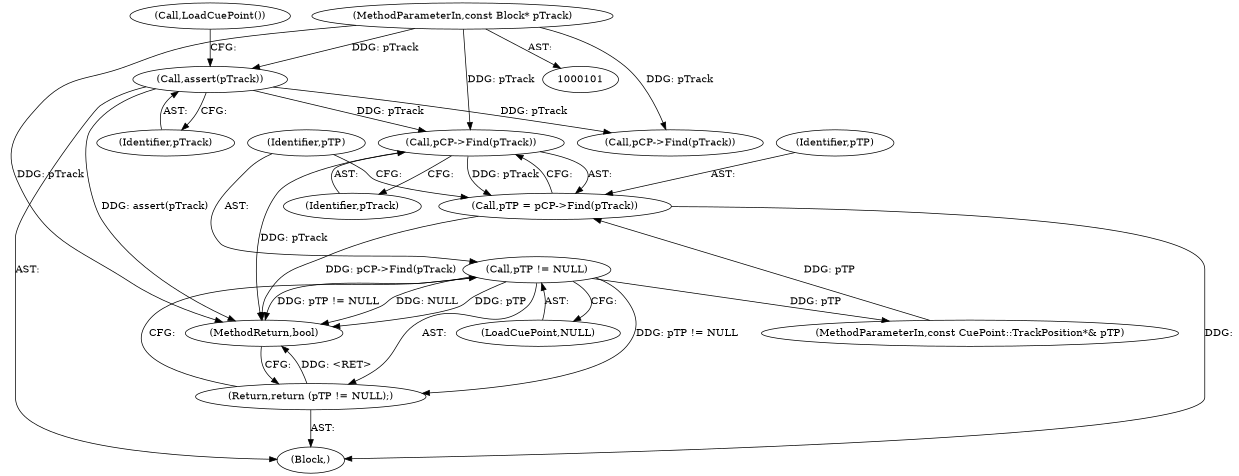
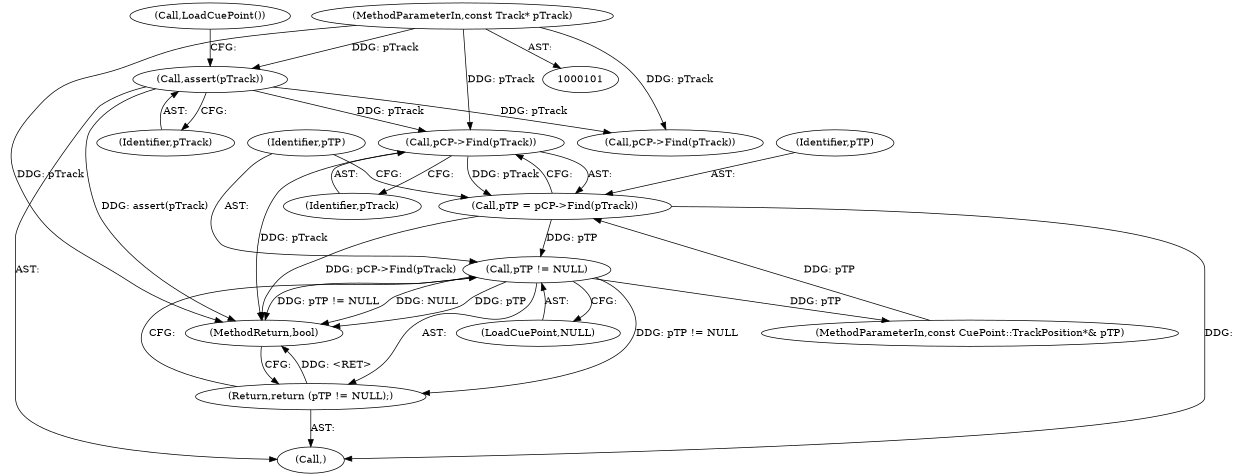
(462, 16) -> (462, 16)
none -> (547, 235)
(311, 460) -> (311, 460)
